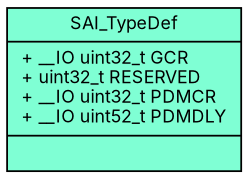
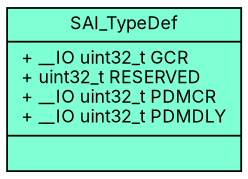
(124, 117) -> (124, 117)
